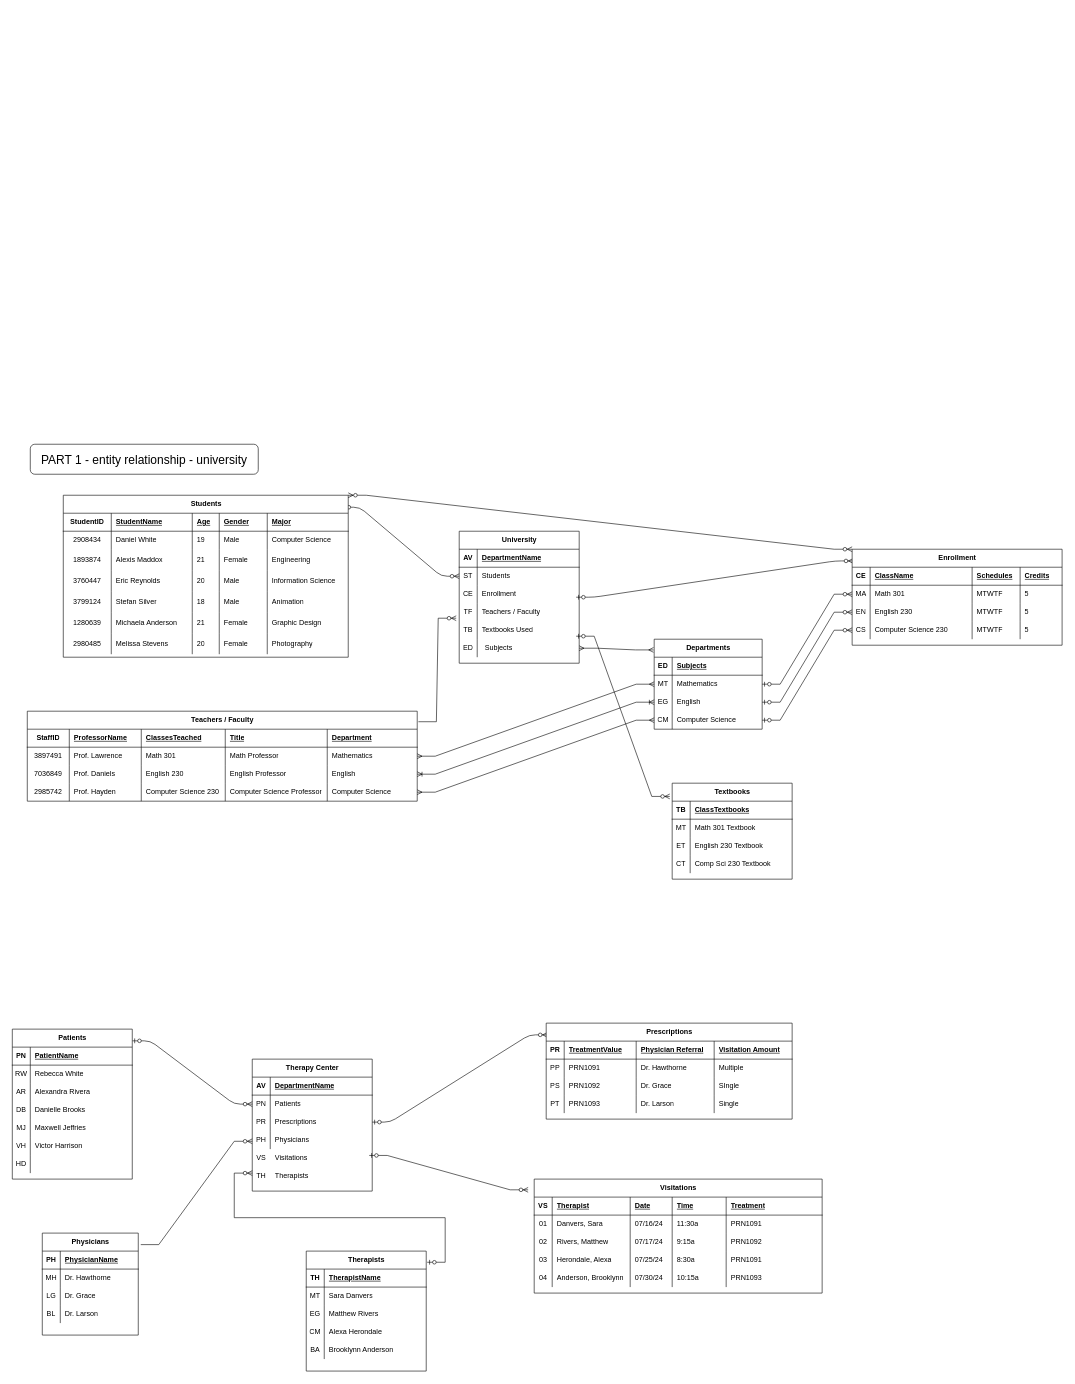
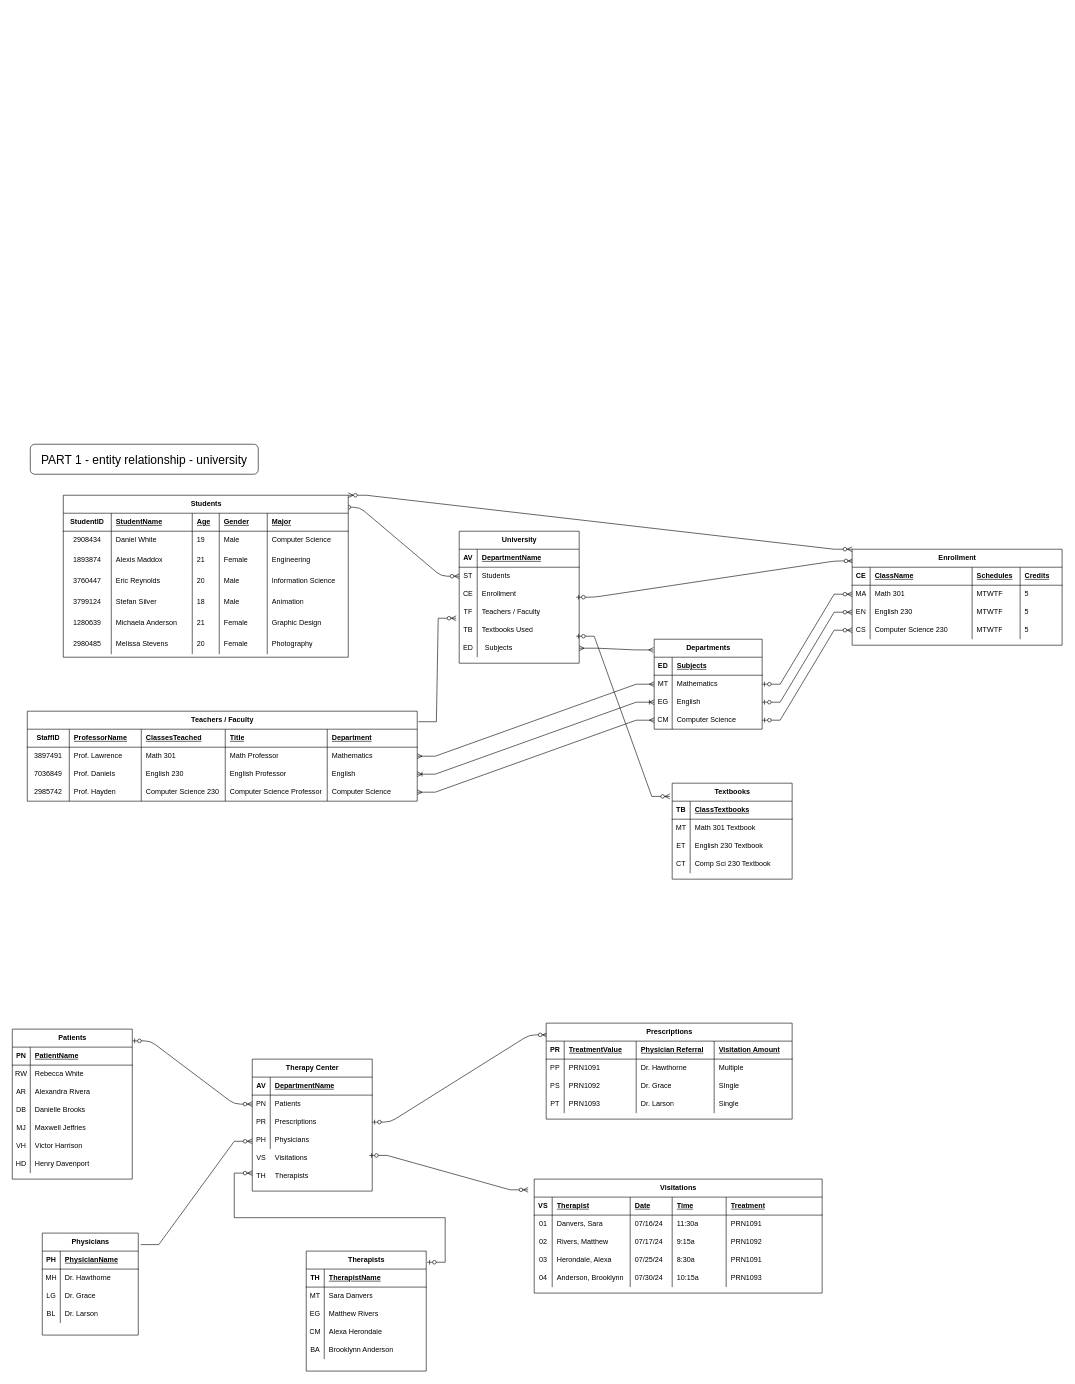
none -> (81, 1164)
